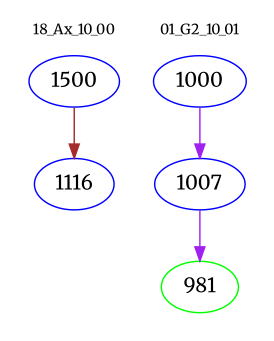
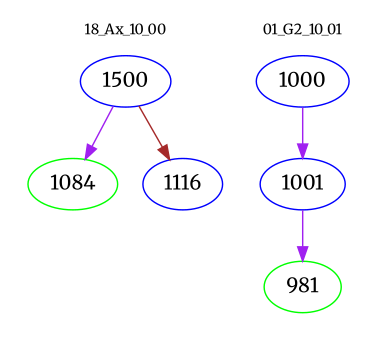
none -> (73, 184)
(200, 184) -> (303, 184)
